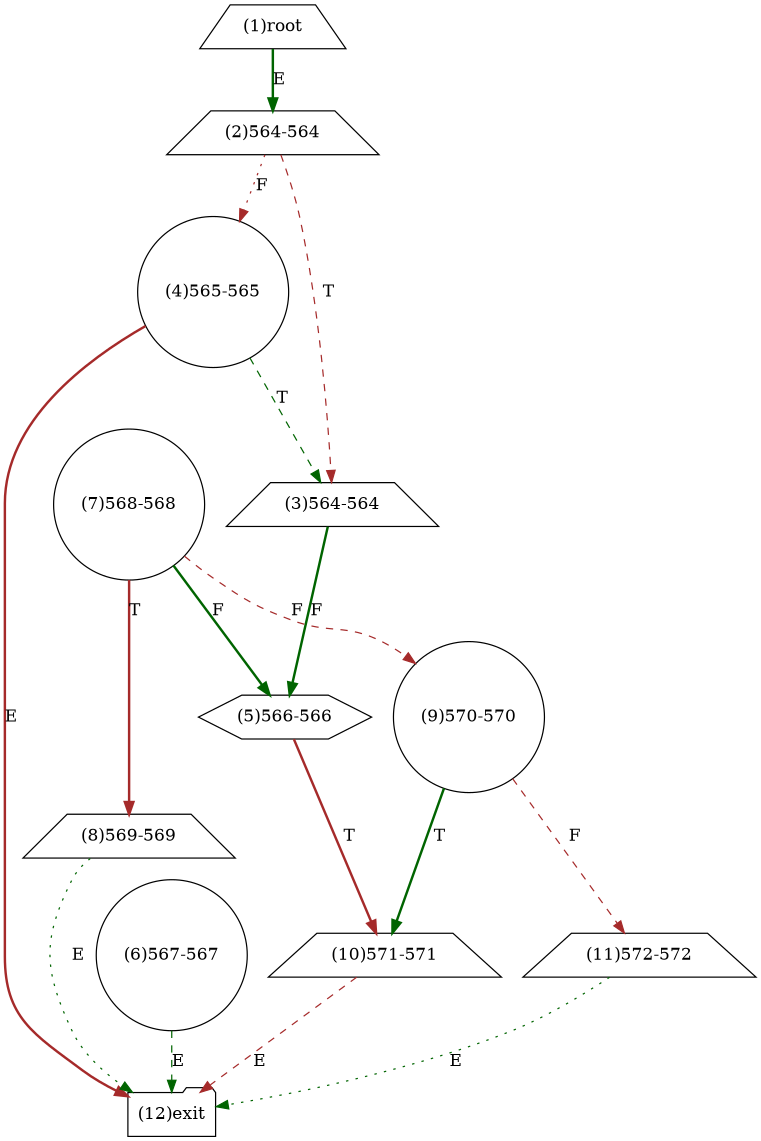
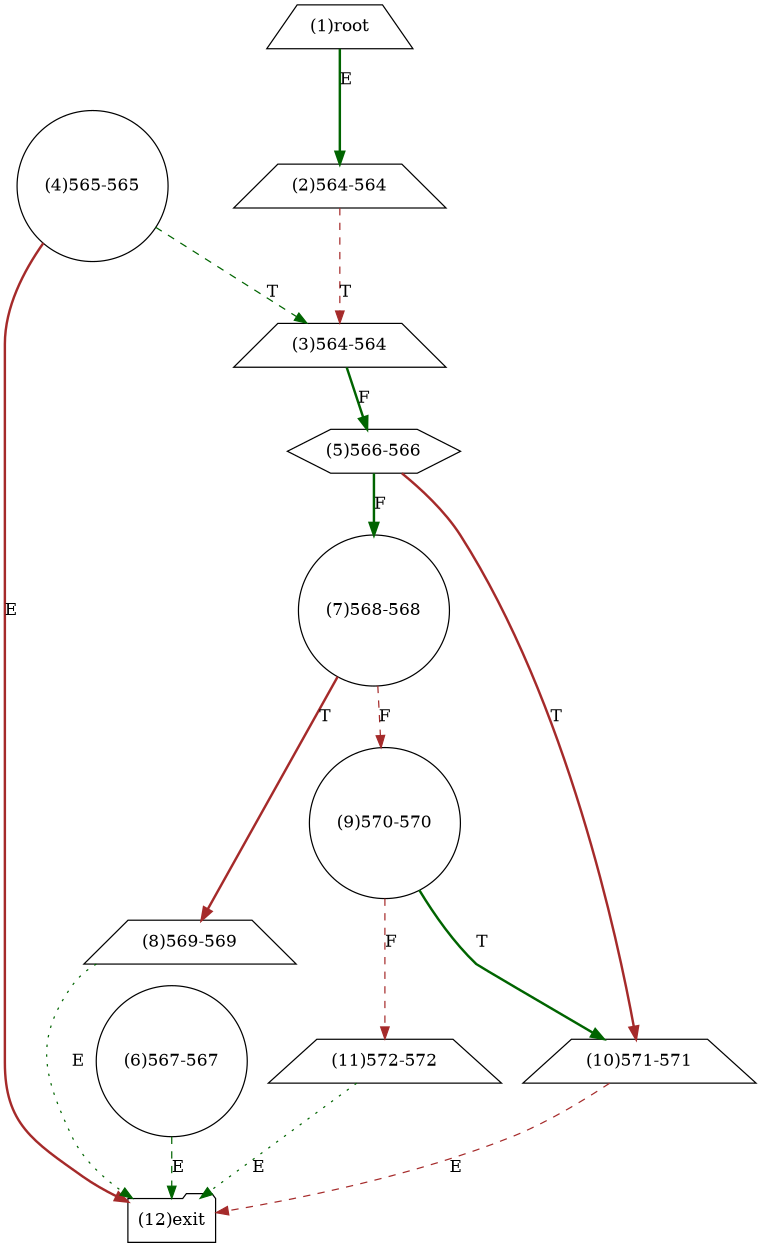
(254, 182) -> none
(218, 625) -> (374, 498)
